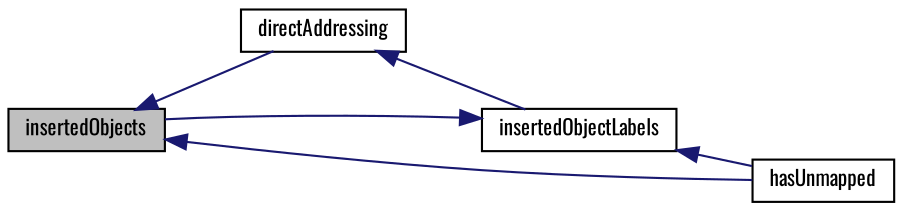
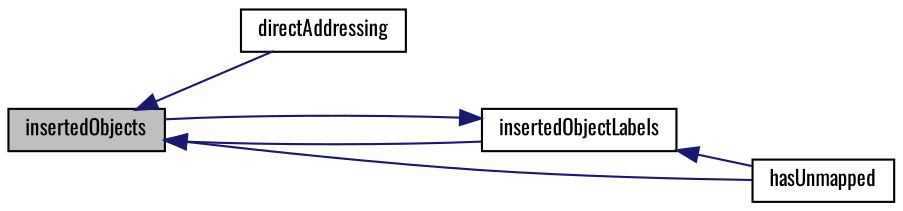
(461, 84) -> (334, 144)
